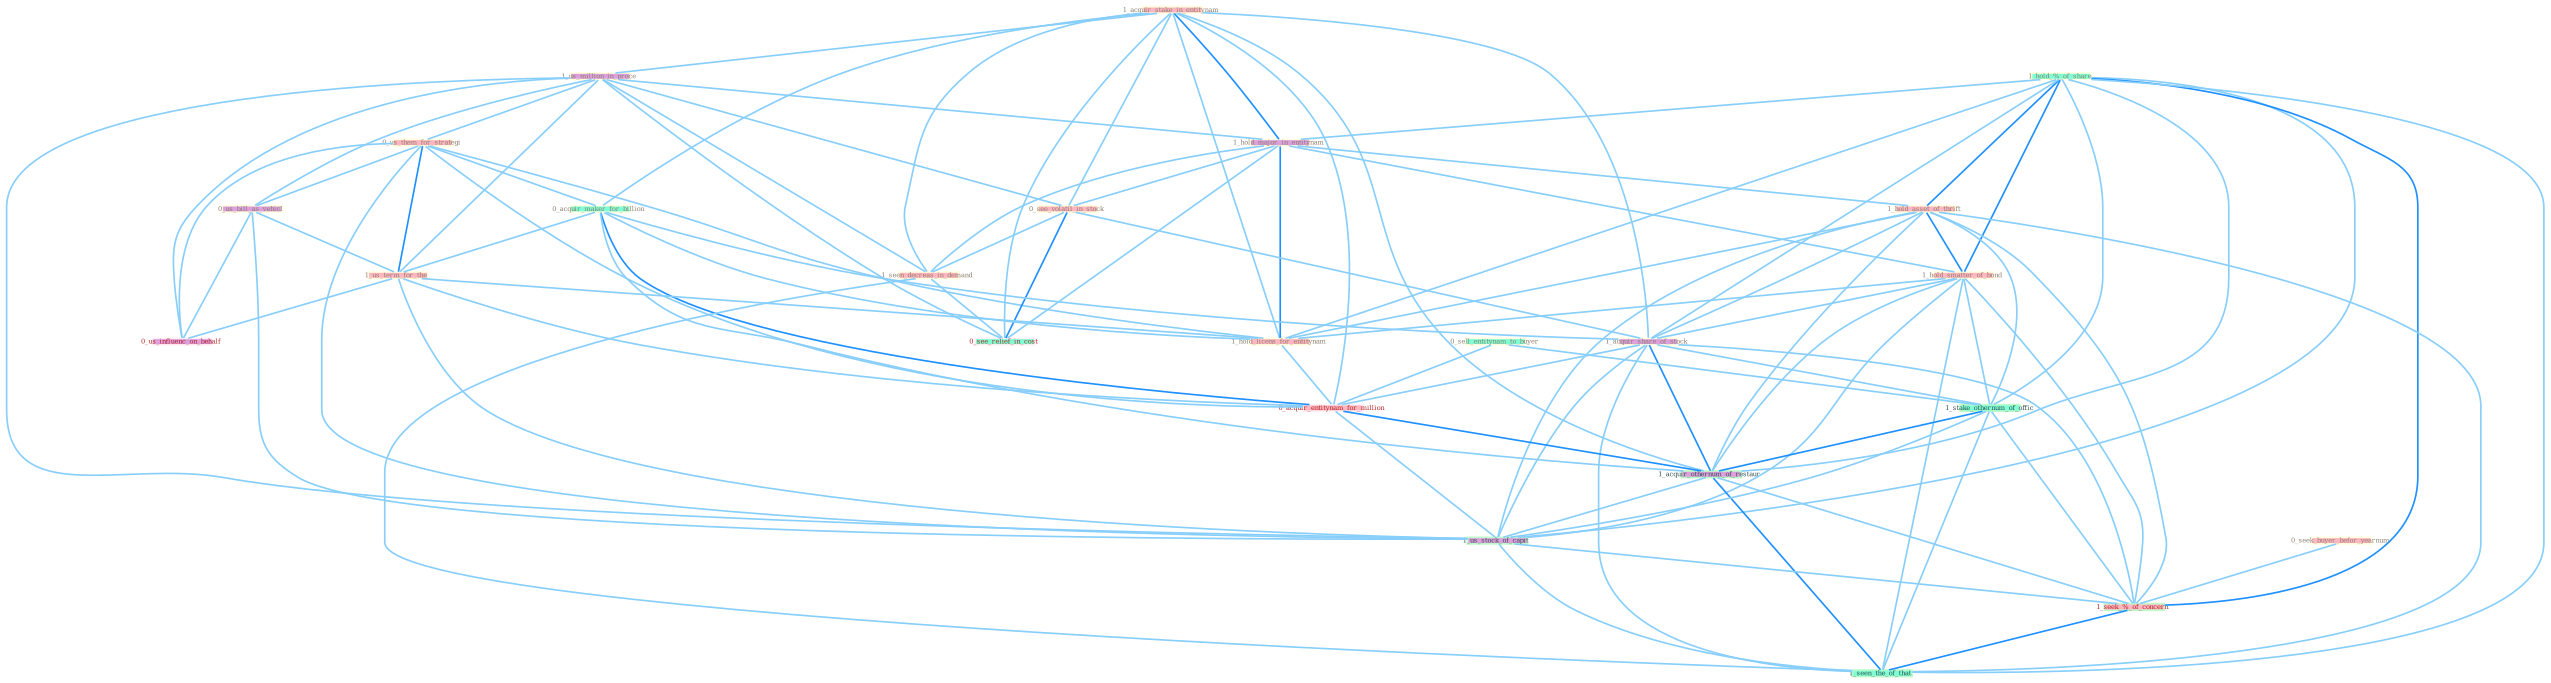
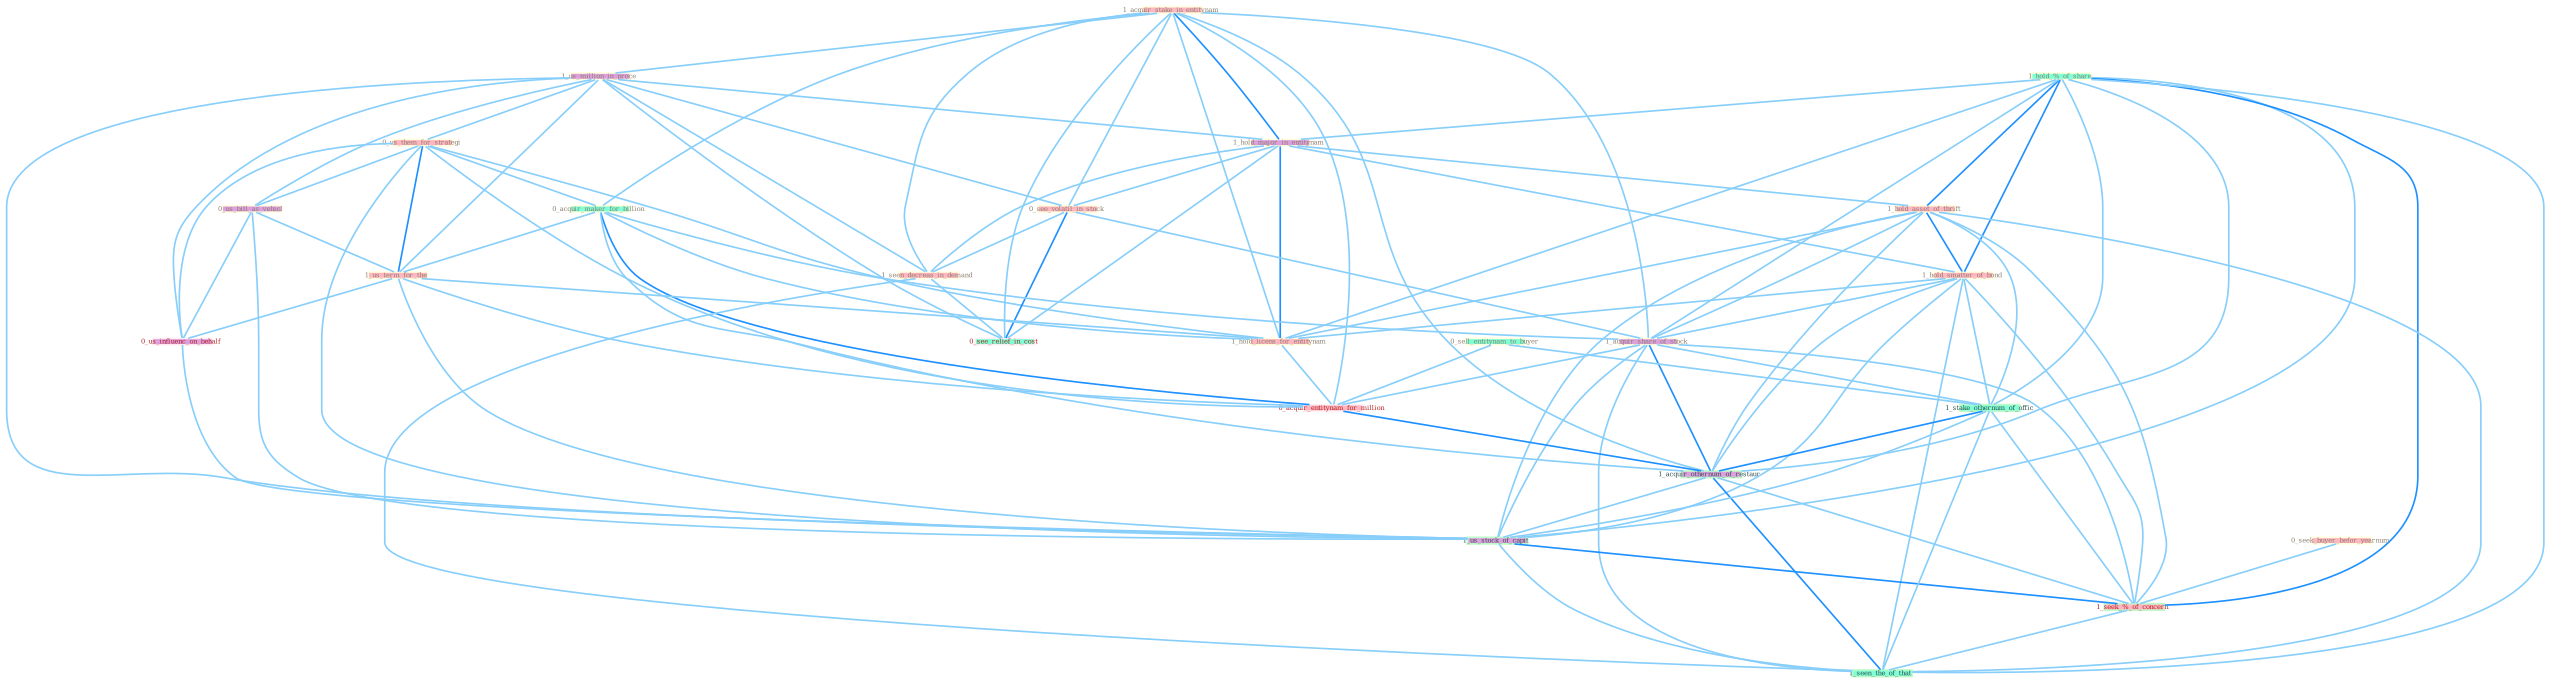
(1415, 474) -> (777, 520)
(1816, 574) -> (1816, 574)
(2008, 640) -> (2008, 640)
